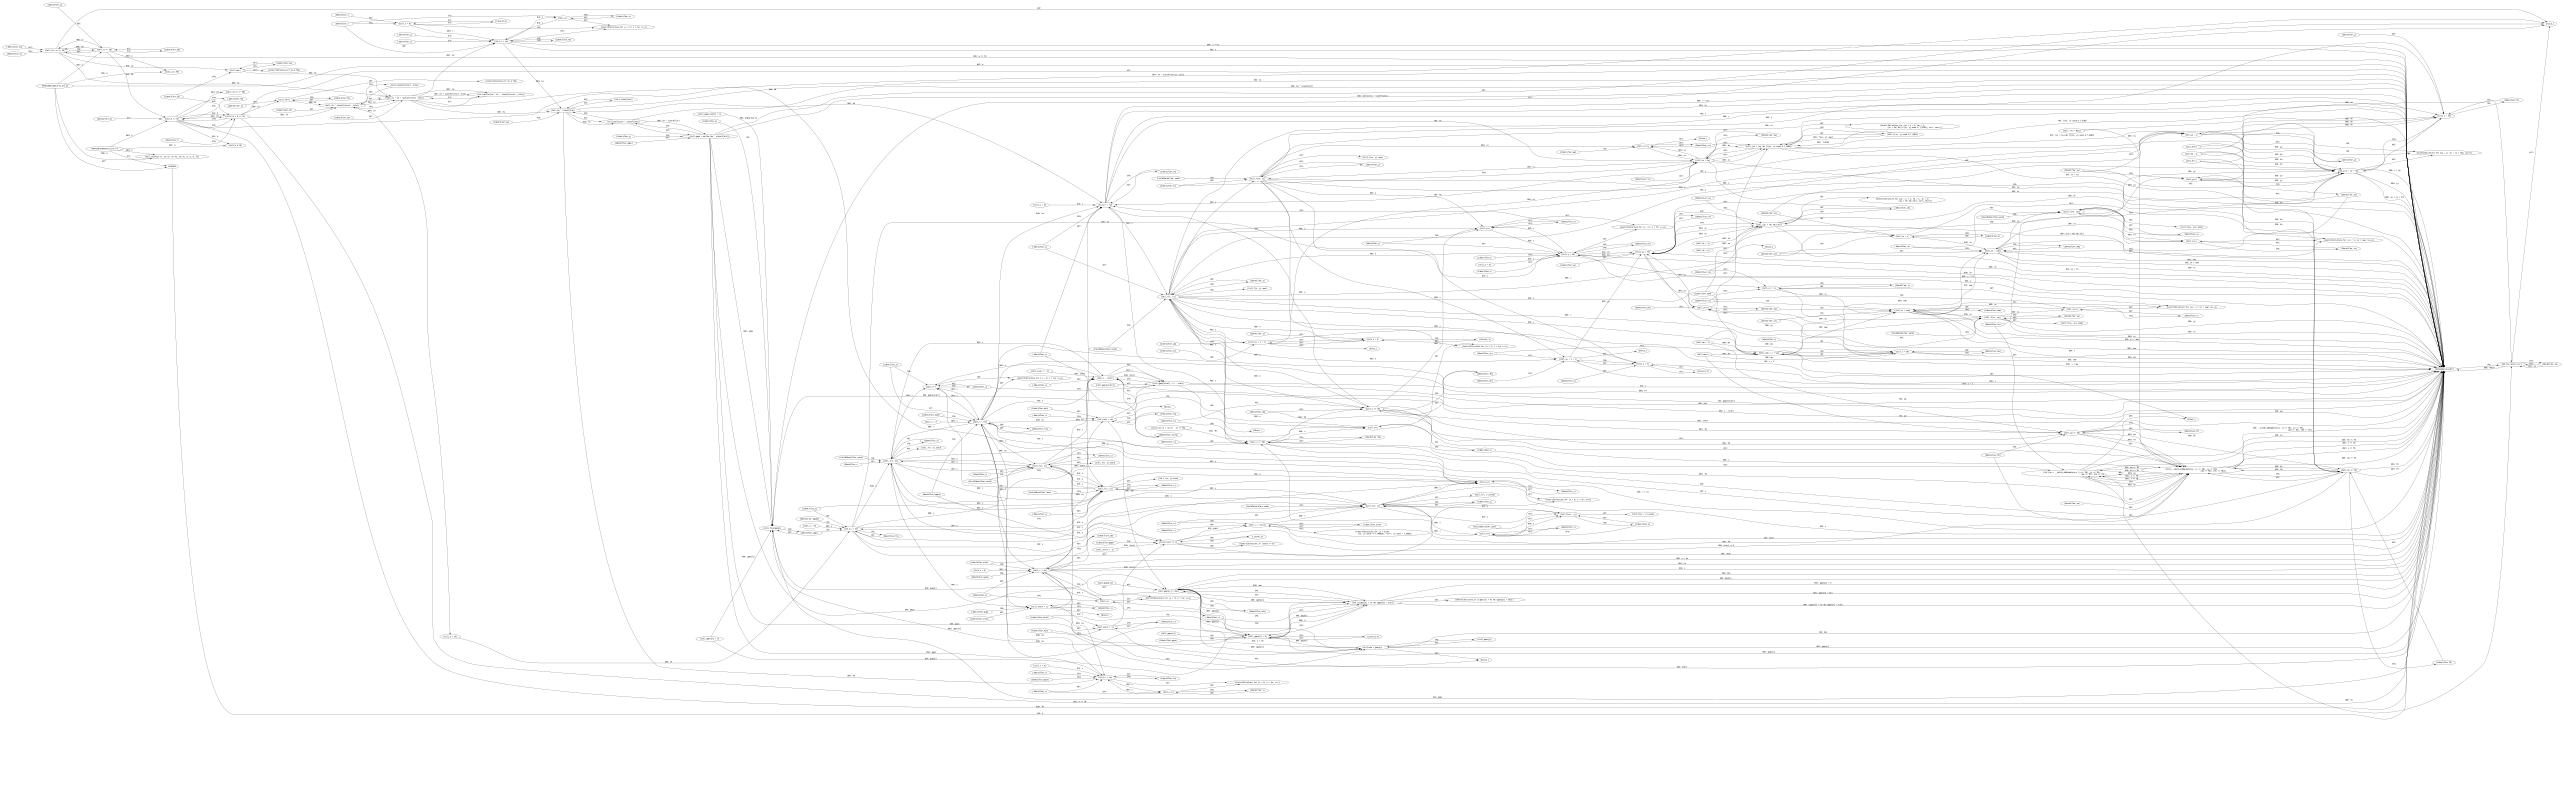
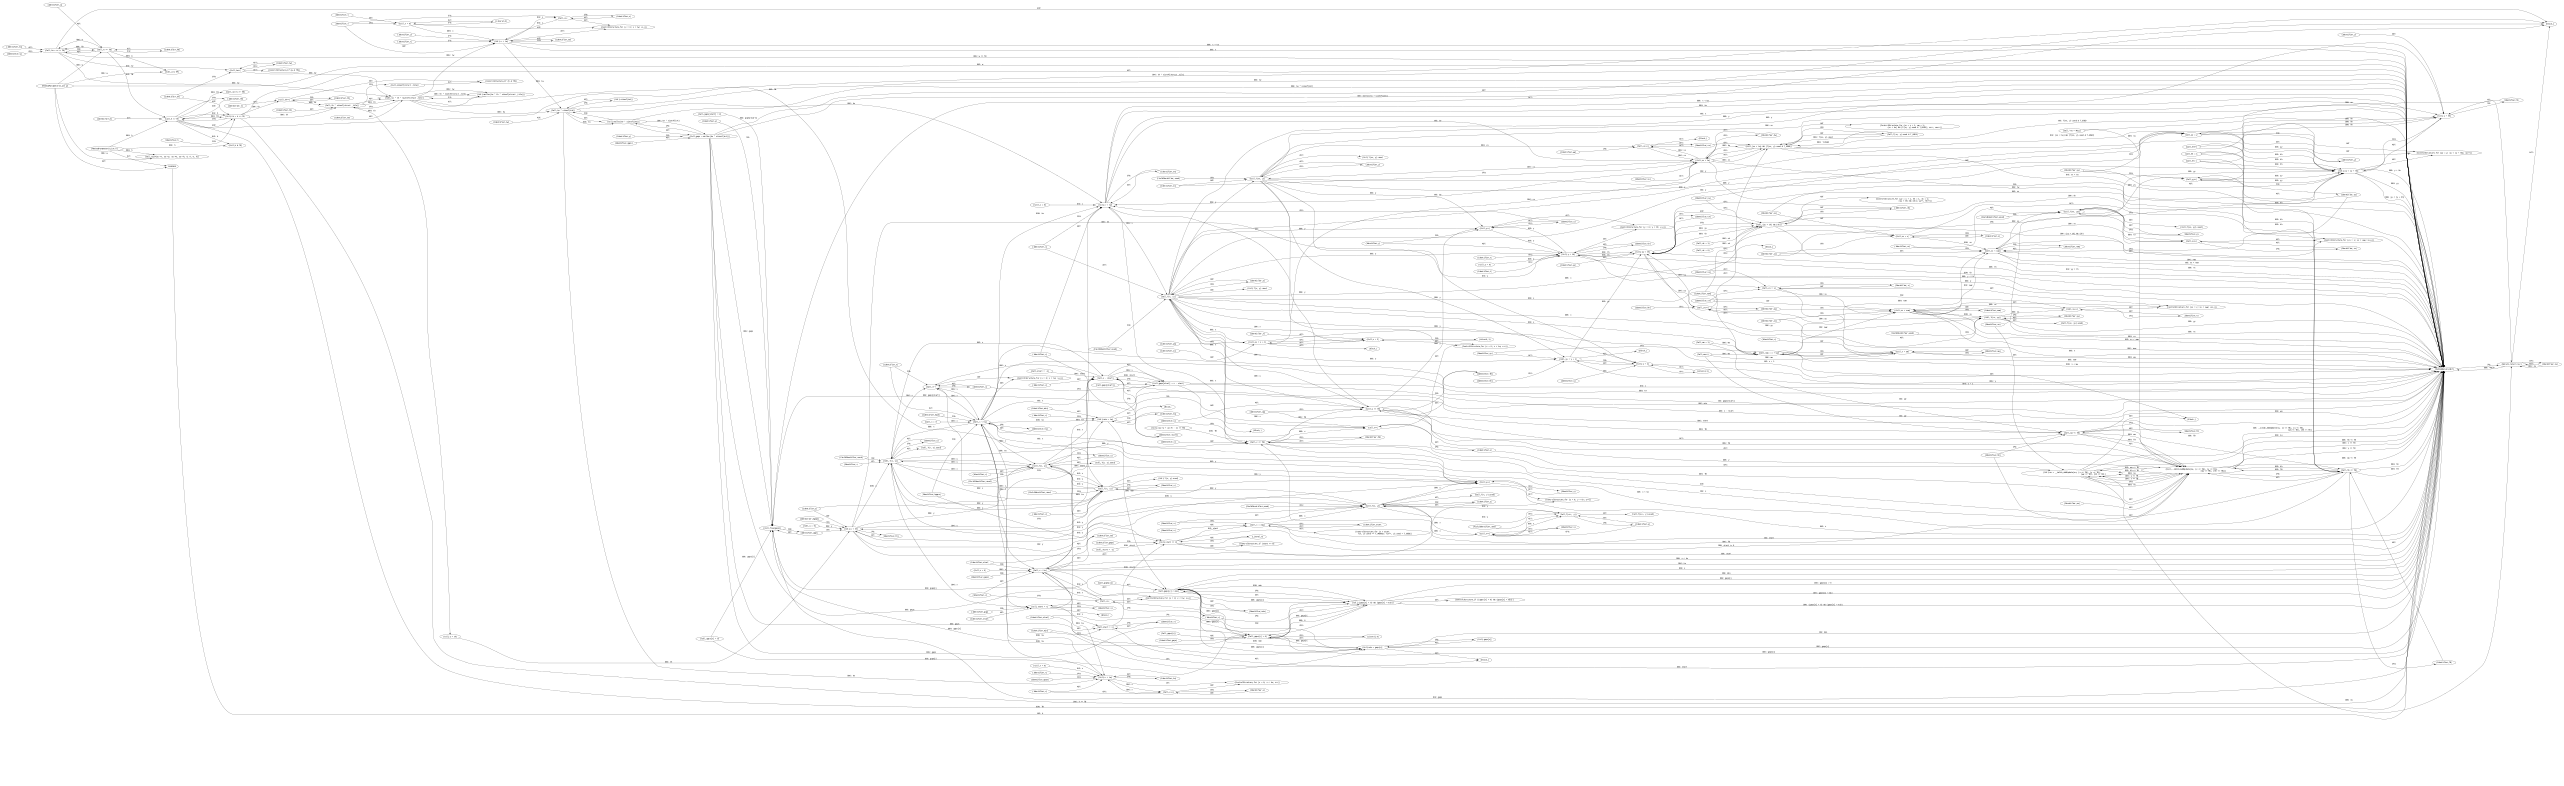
(375, 93) -> (452, 84)
(1792, 348) -> none
(1257, 525) -> (1257, 525)
(1257, 641) -> (1257, 641)
